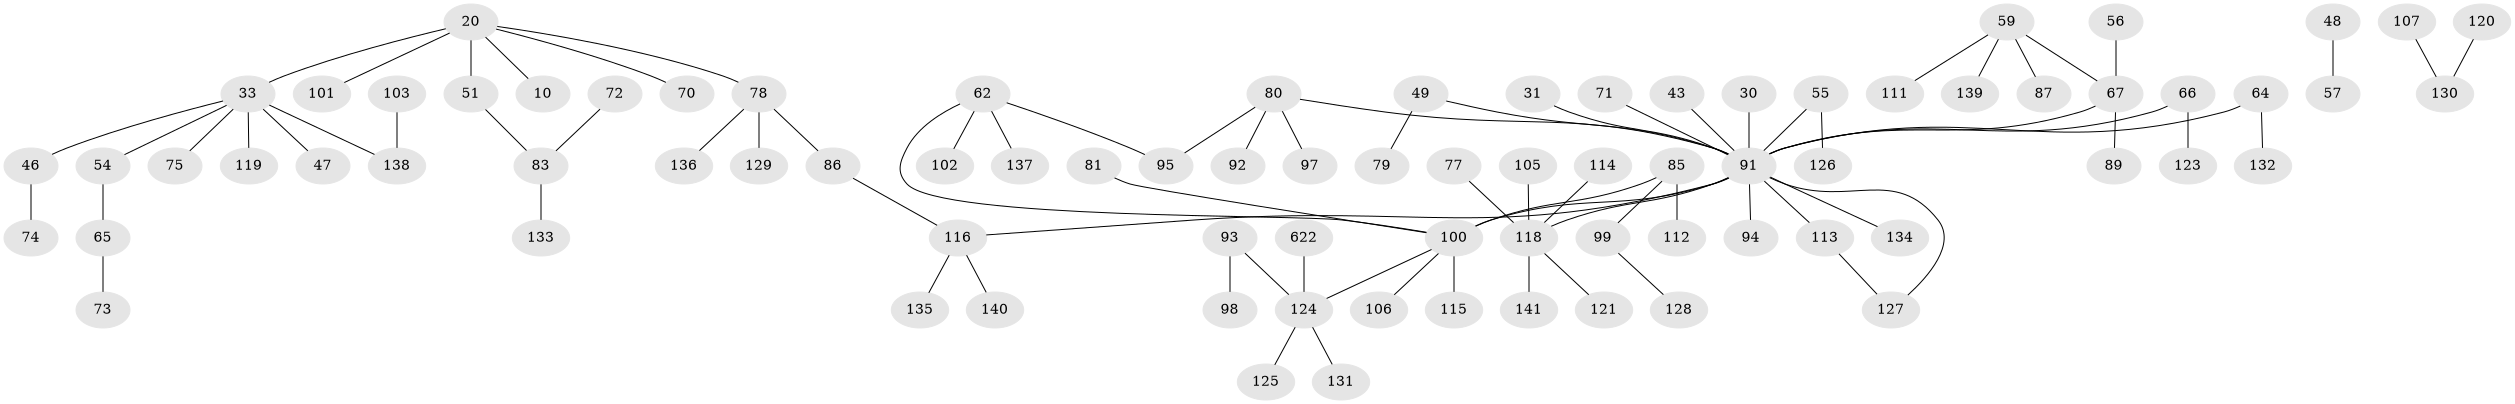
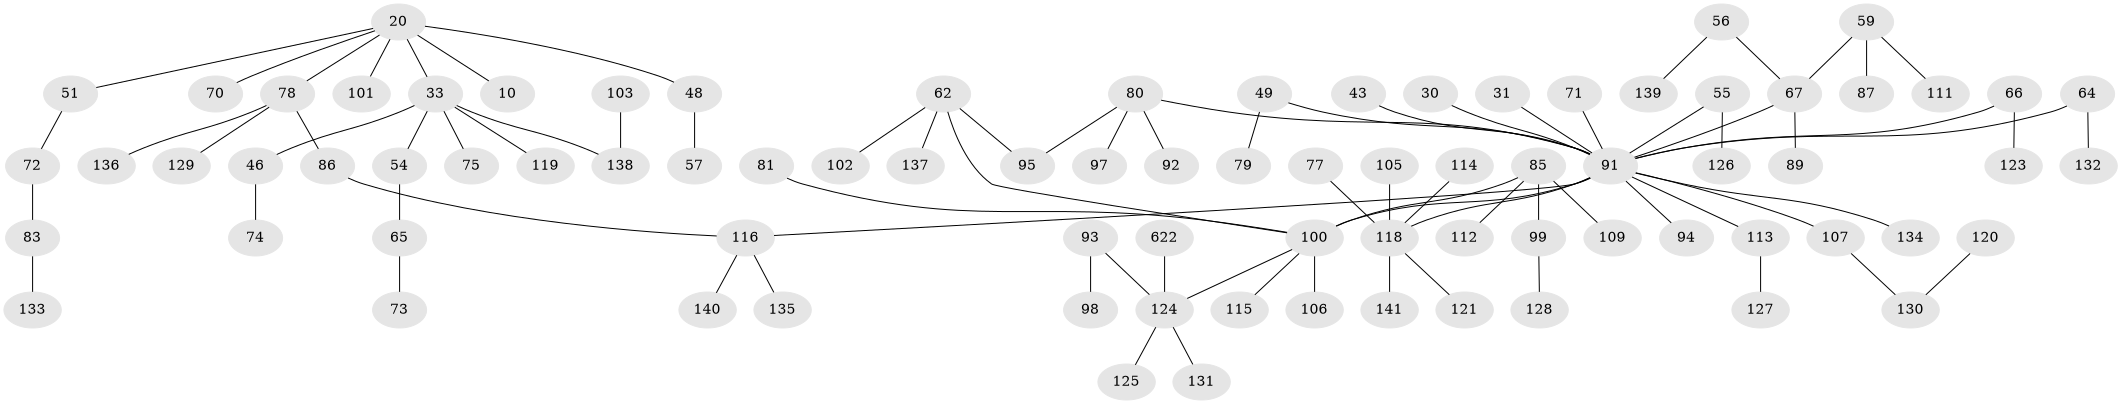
none -> (551, 48)
(1989, 58) -> (1685, 58)
(506, 130) -> (52, 130)
(323, 166) -> none
(1902, 194) -> (1739, 200)
none -> (1613, 238)
